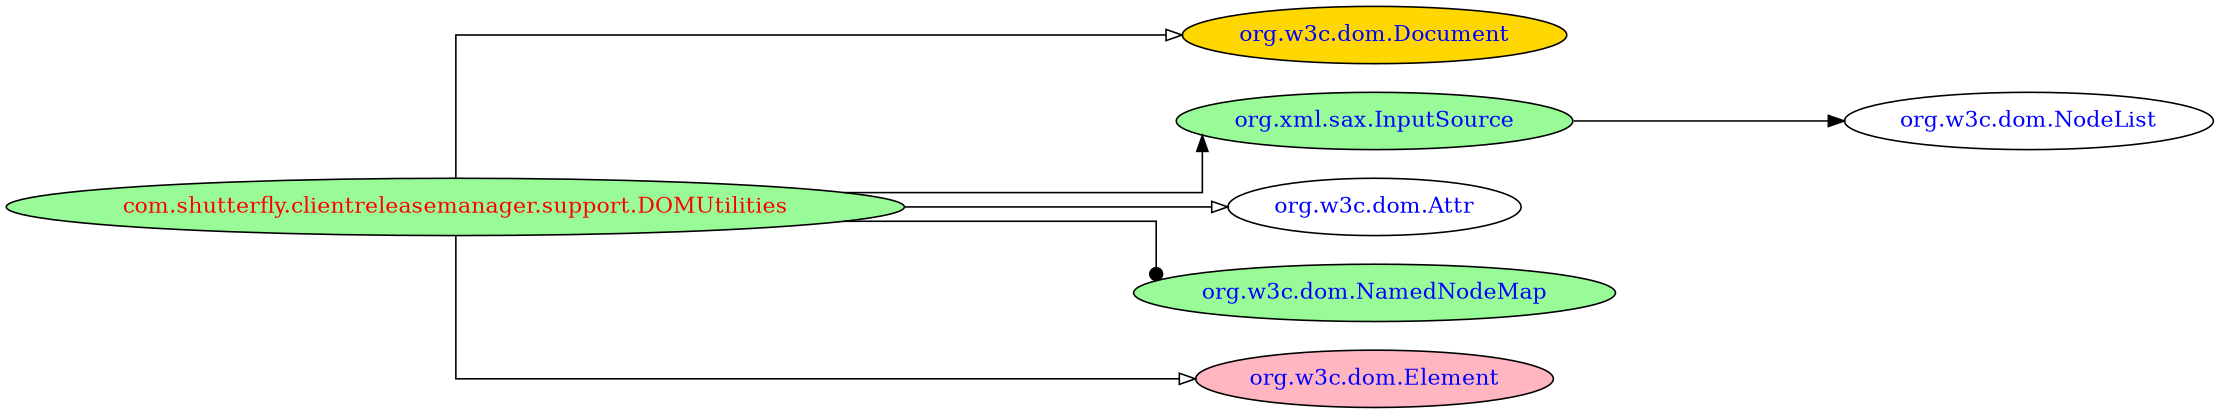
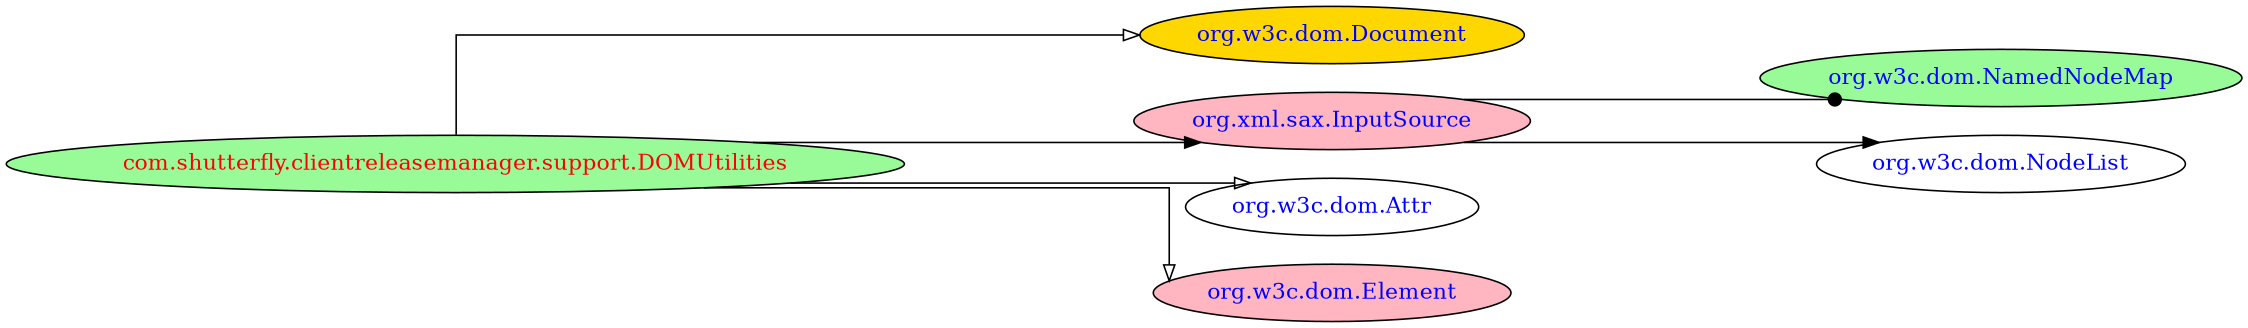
(1375, 121) -> (1332, 121)
(1023, 221) -> (1646, 99)
